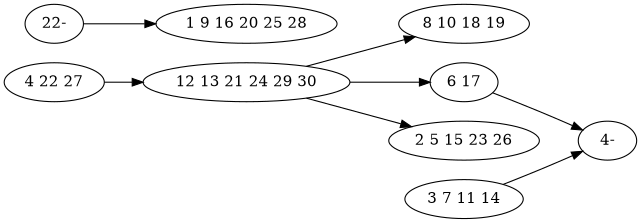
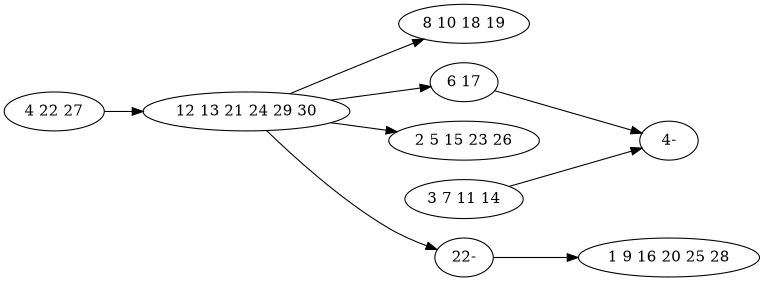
none -> (341, 196)
